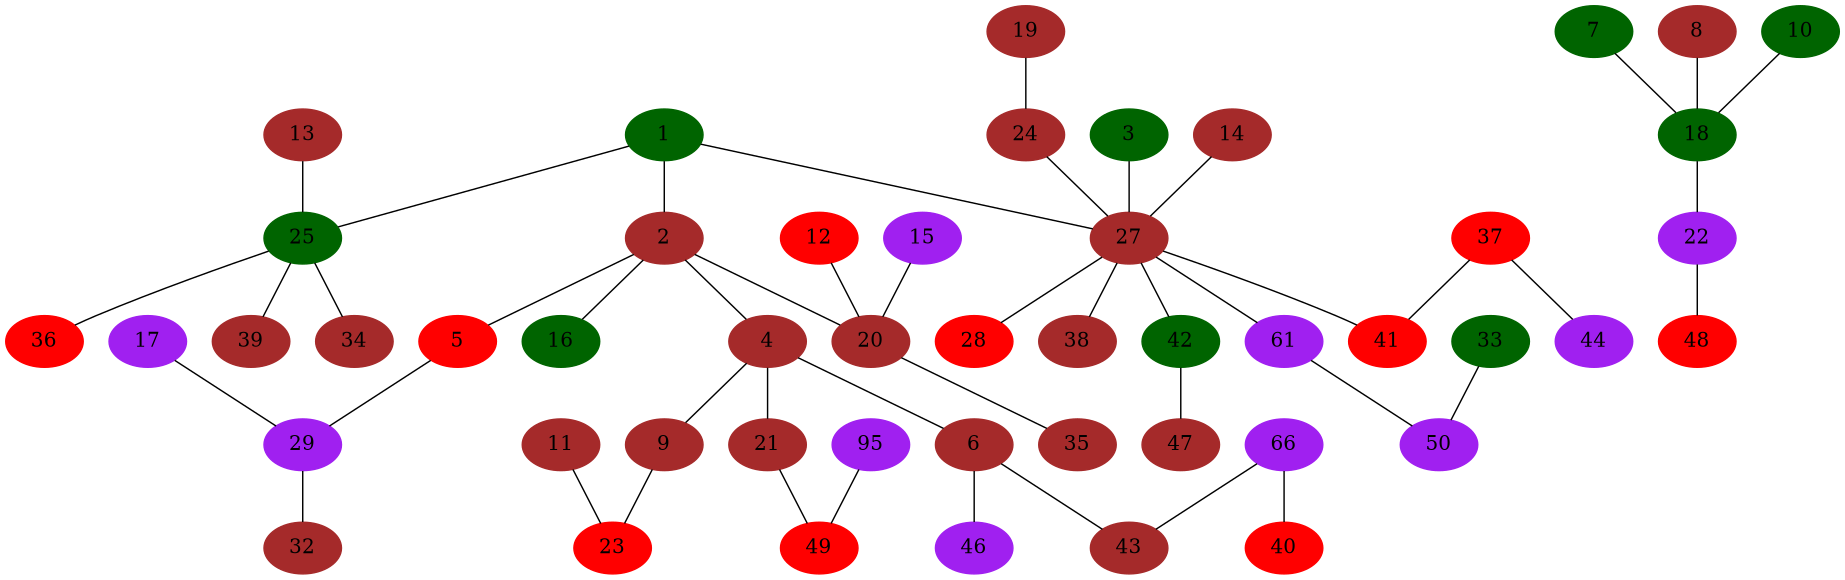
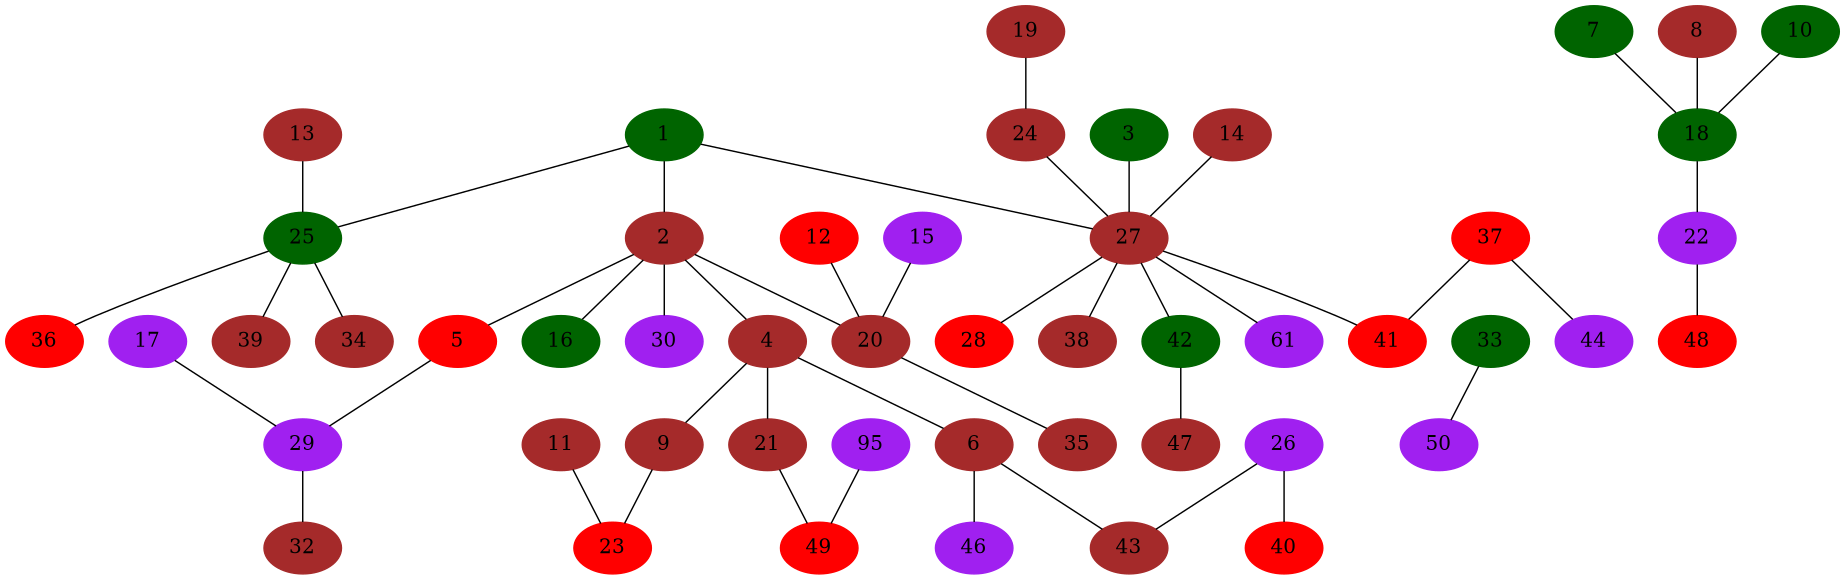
none -> (664, 341)
(1362, 393) -> none
(1284, 445) -> (1284, 445)
